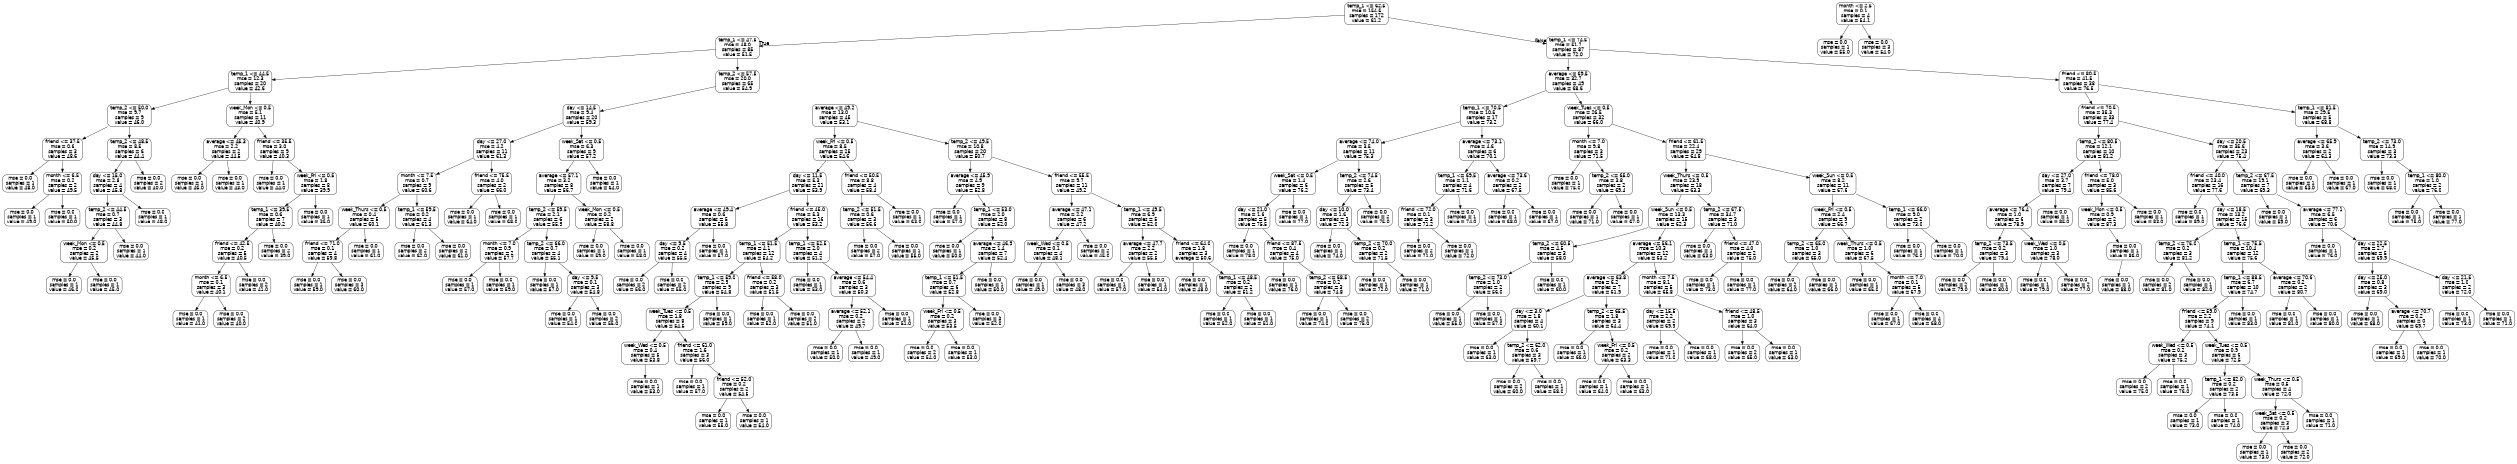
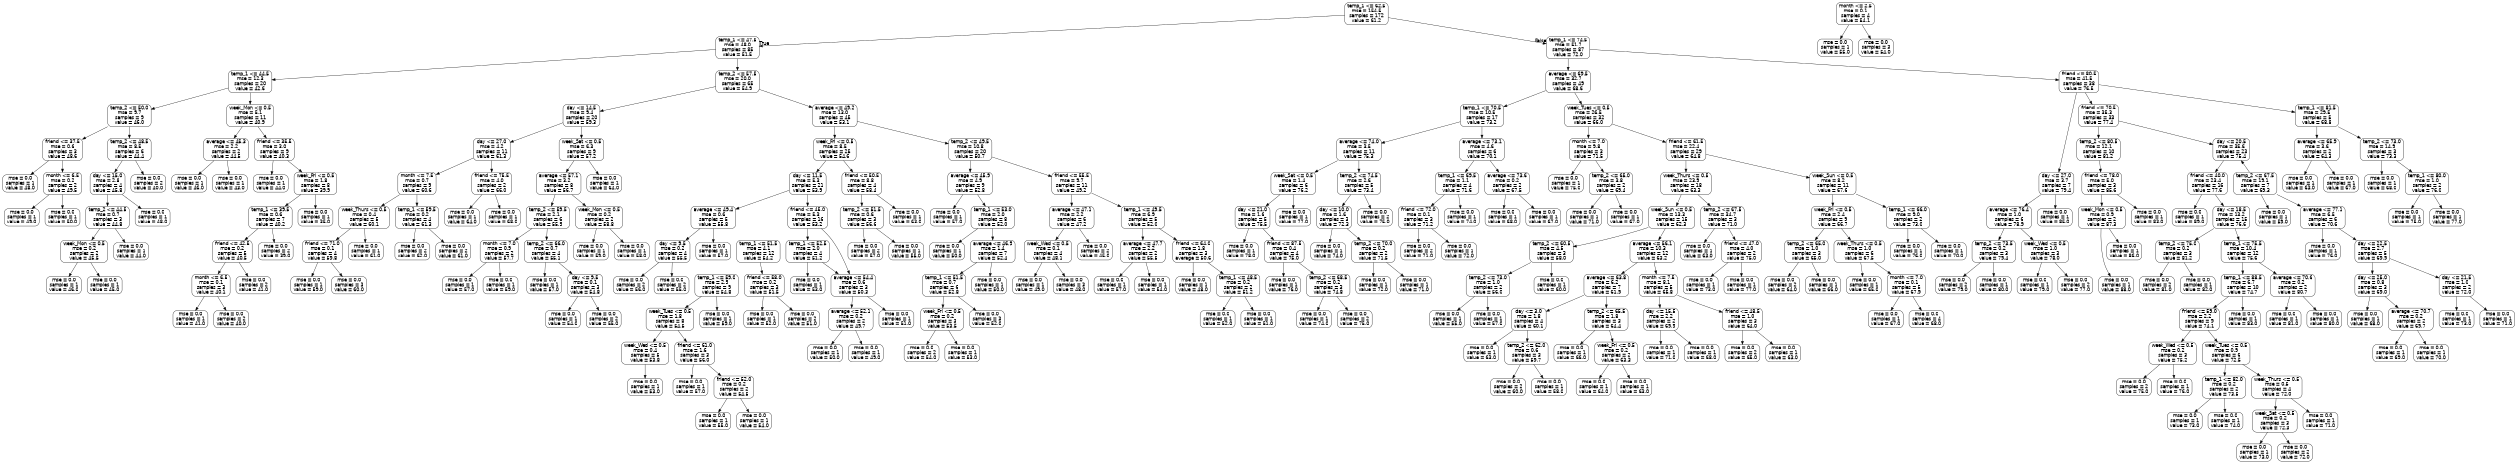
none -> (784, 98)
(2079, 165) -> (2068, 131)
(2240, 165) -> (2246, 168)
(784, 233) -> (837, 248)
(739, 267) -> none
(2121, 267) -> (2102, 252)
(2168, 271) -> (2165, 268)
(2411, 319) -> (2411, 319)
